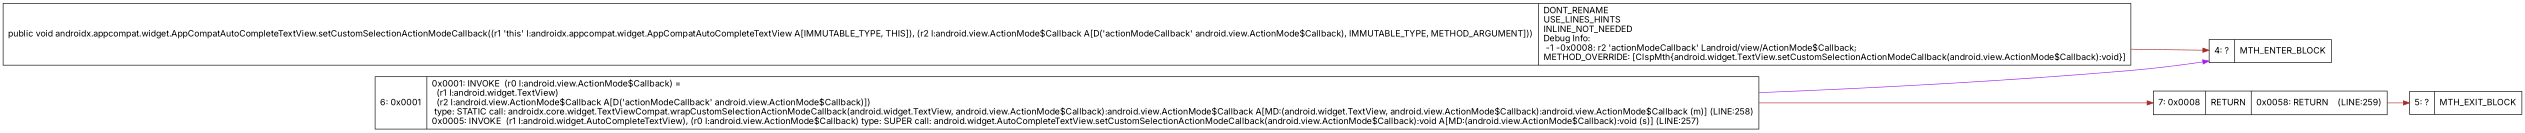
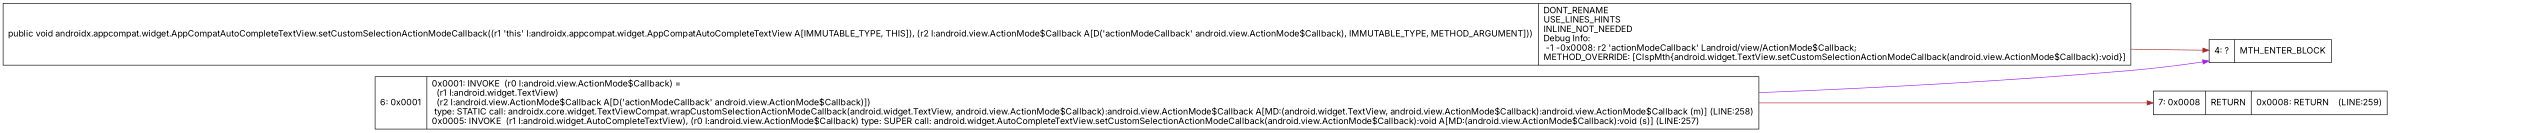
(2319, 103) -> (2319, 103)
(2466, 103) -> none
